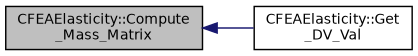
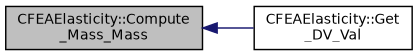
(104, 28) -> (104, 28)
